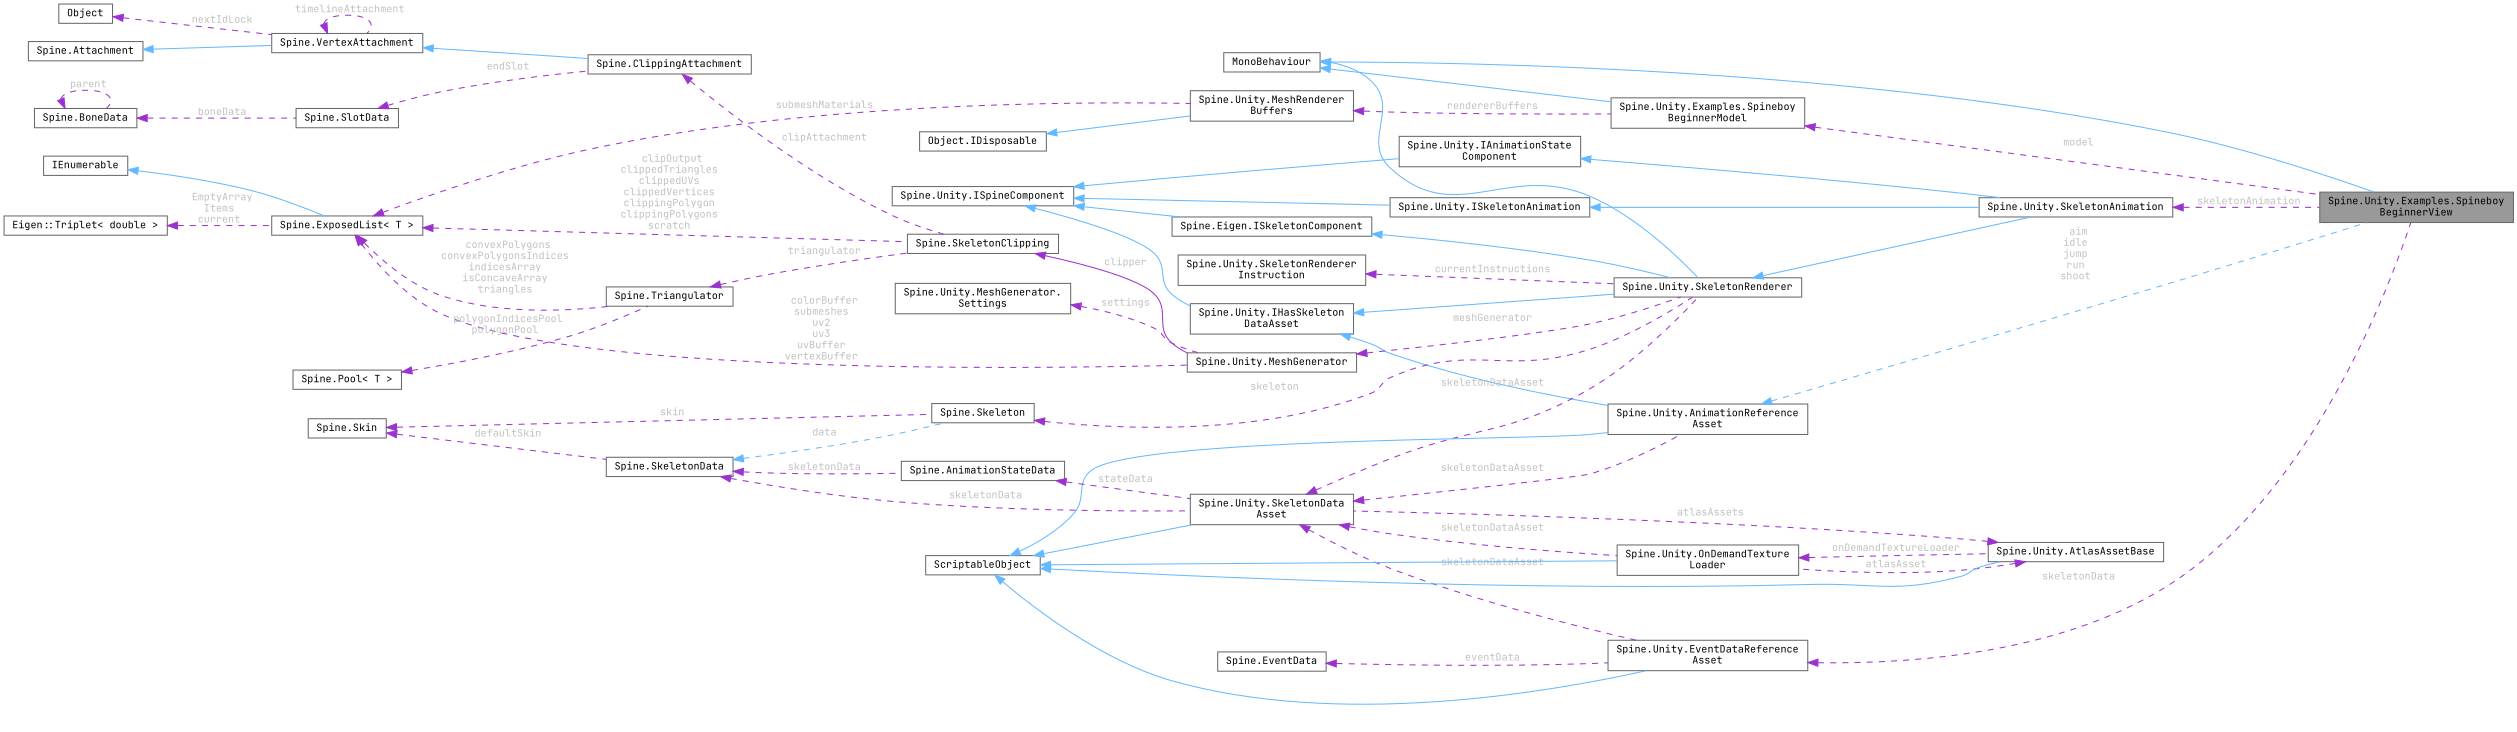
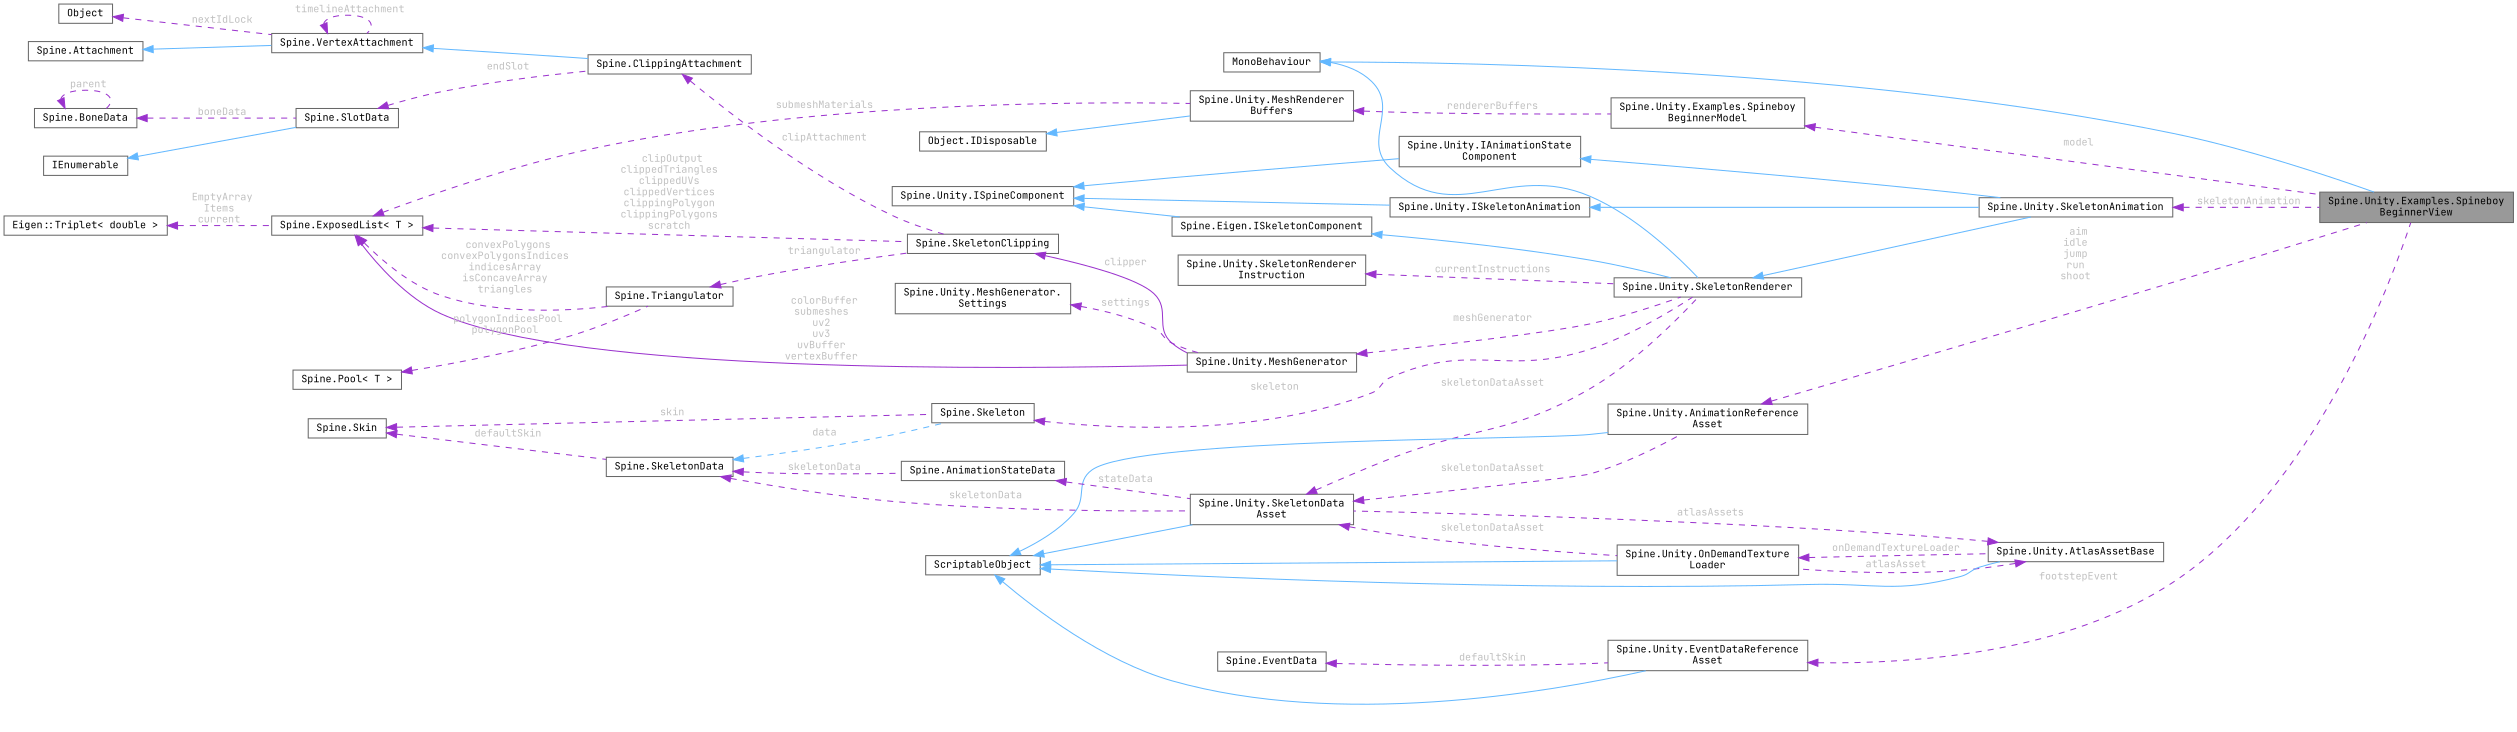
(1471, 85) -> none
(233, 186) -> (217, 142)
(2070, 313) -> (2070, 313)
(1272, 319) -> none
(758, 362) -> (758, 362)
(2076, 577) -> (2076, 577)
(1469, 595) -> none
(1490, 658) -> (1490, 658)
